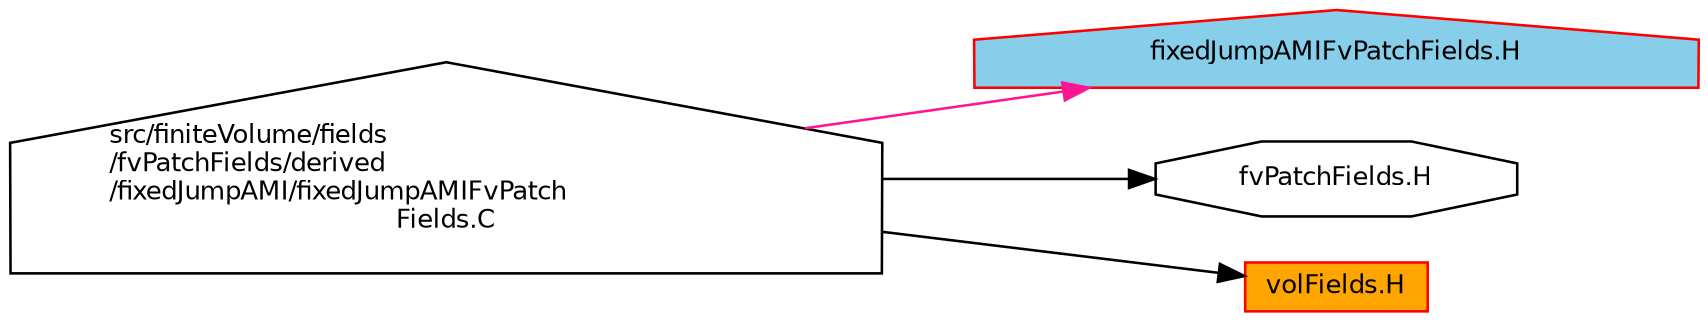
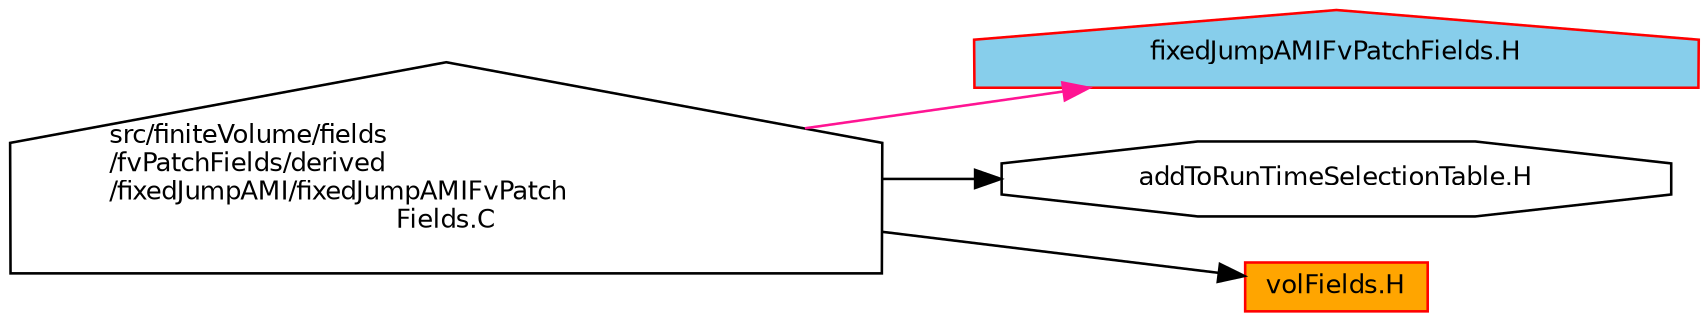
(1336, 179) -> (1336, 179)
